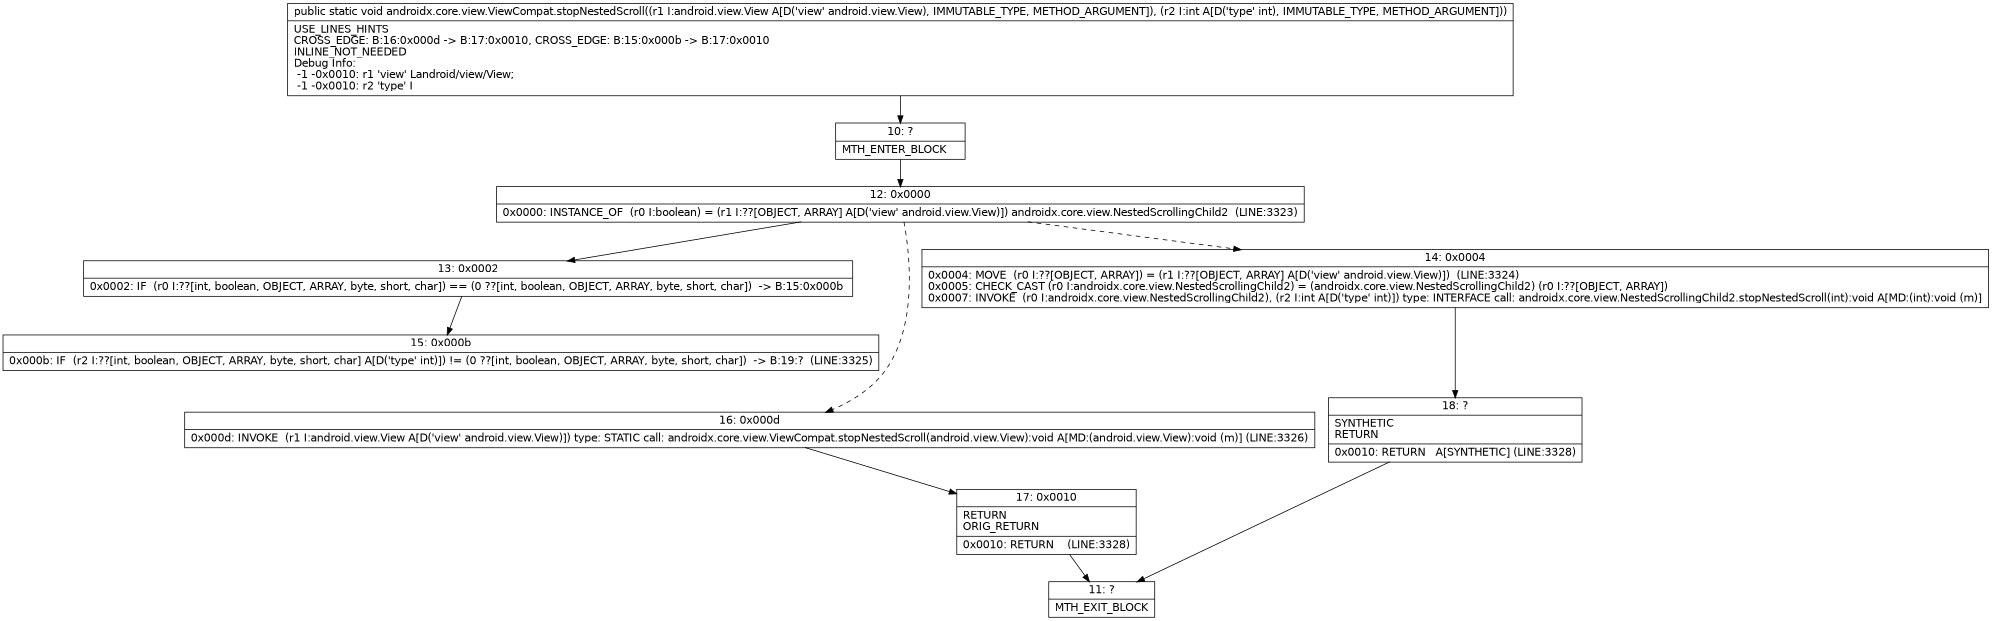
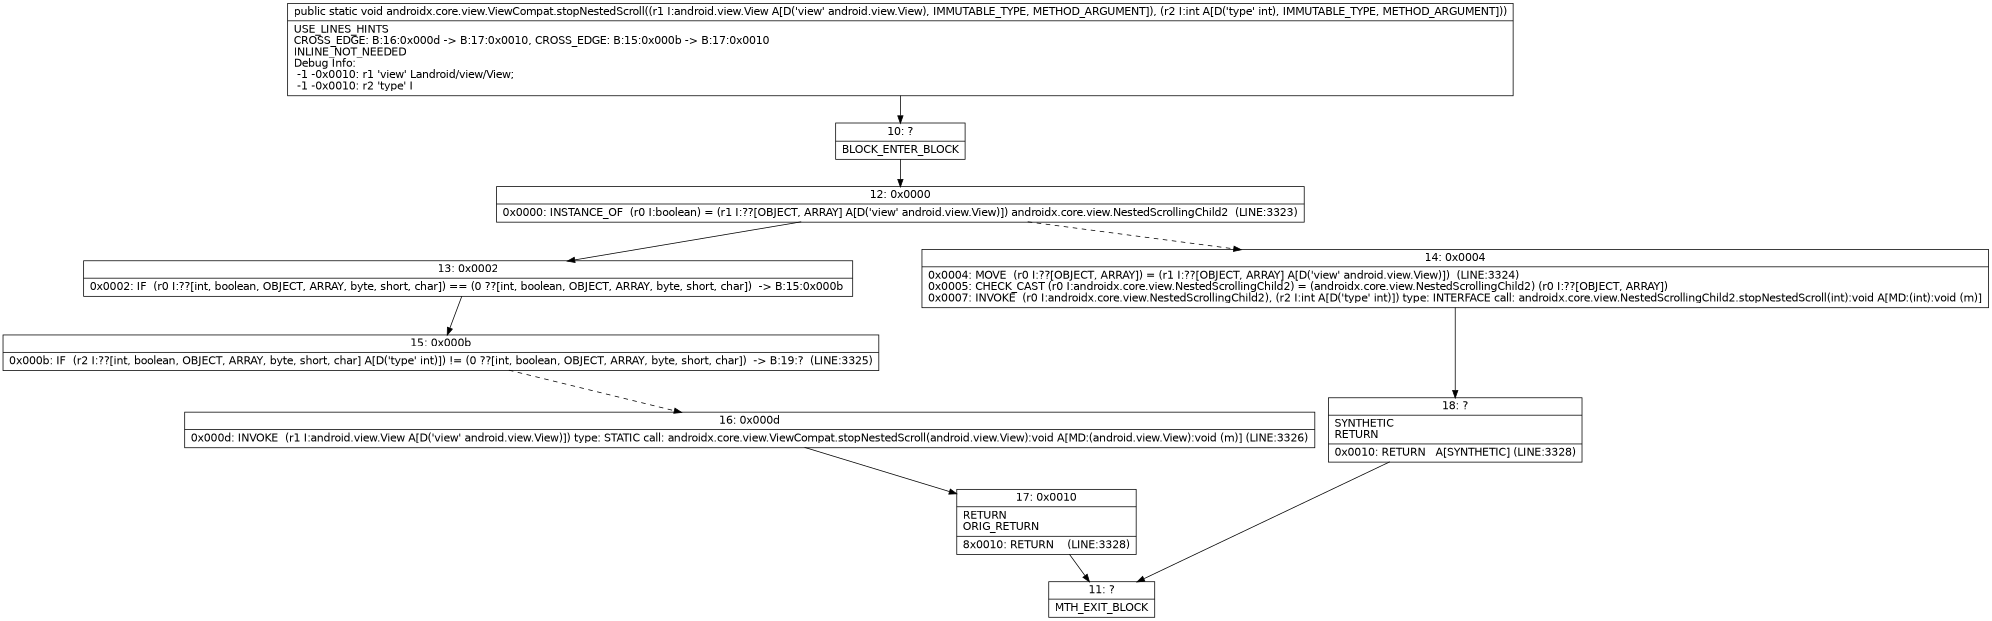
(894, 150) -> (900, 150)
(903, 331) -> (591, 390)
(1046, 545) -> (1046, 545)
